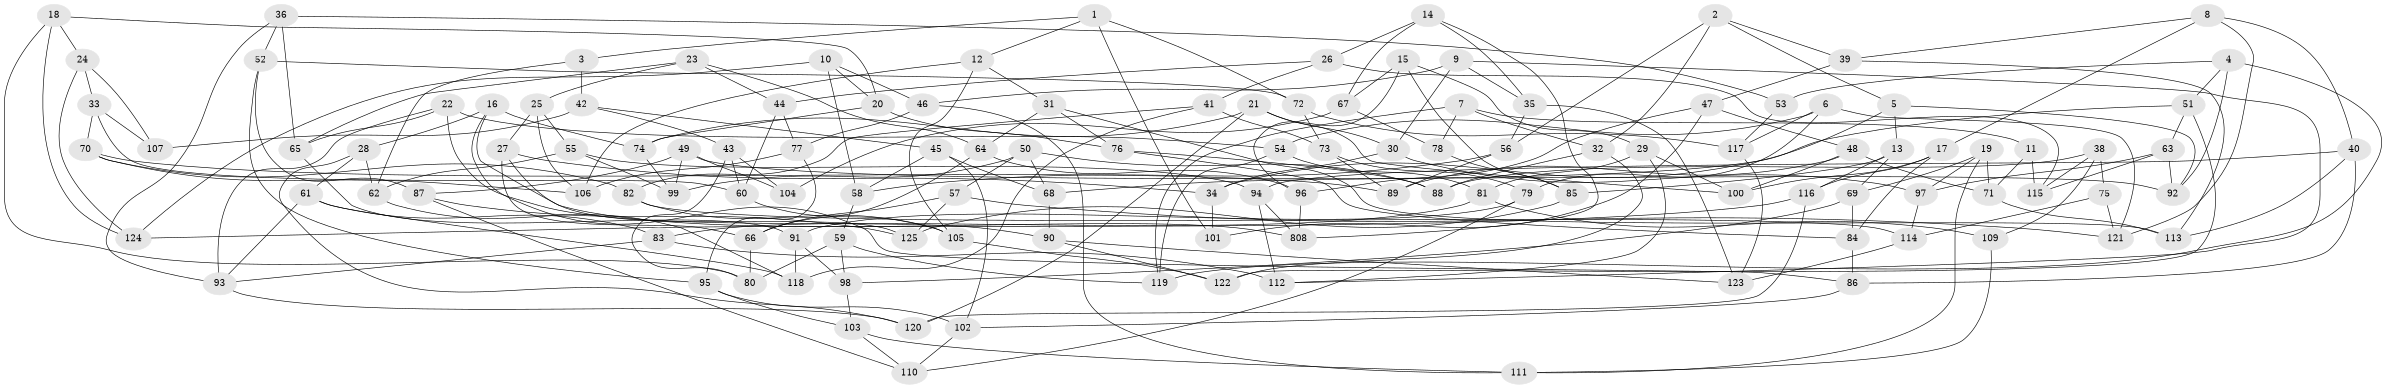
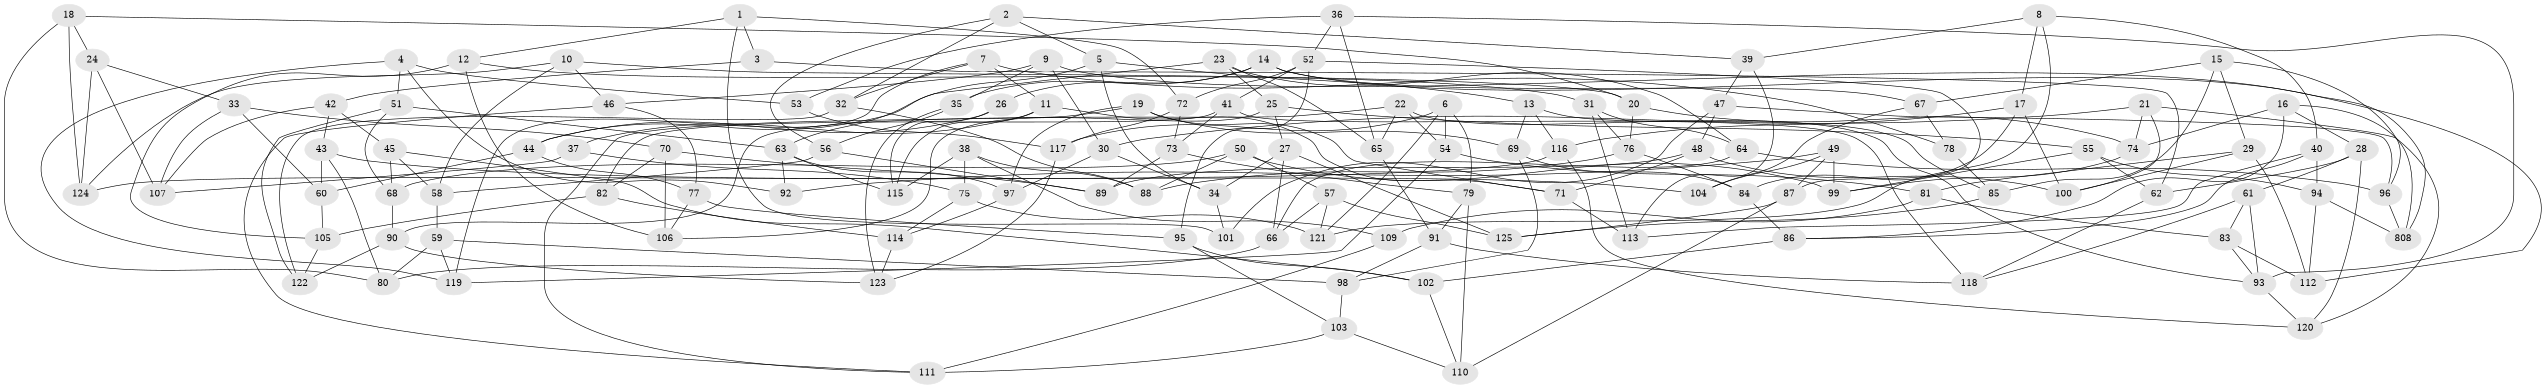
(1267, 80) -> (1268, 83)
(2077, 116) -> (974, 85)
none -> (574, 150)
